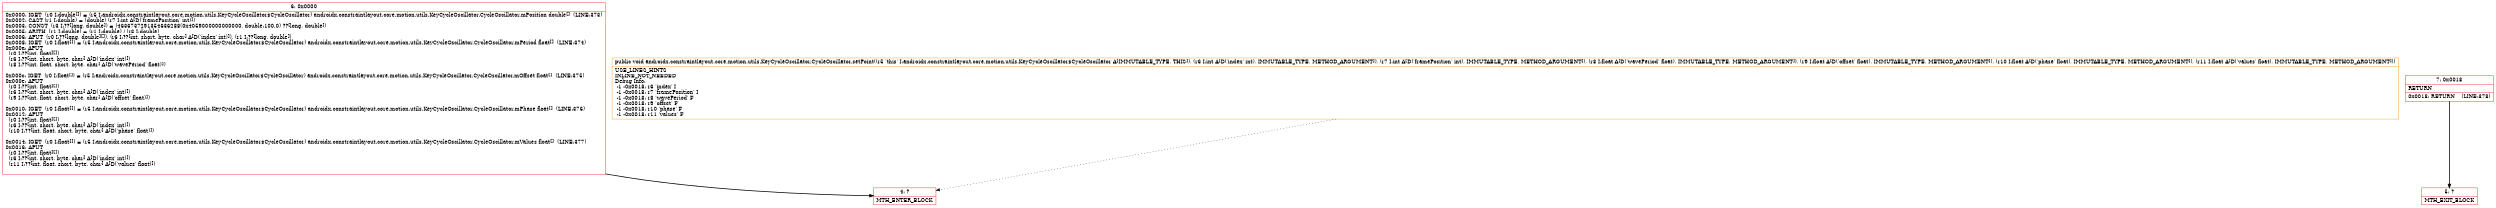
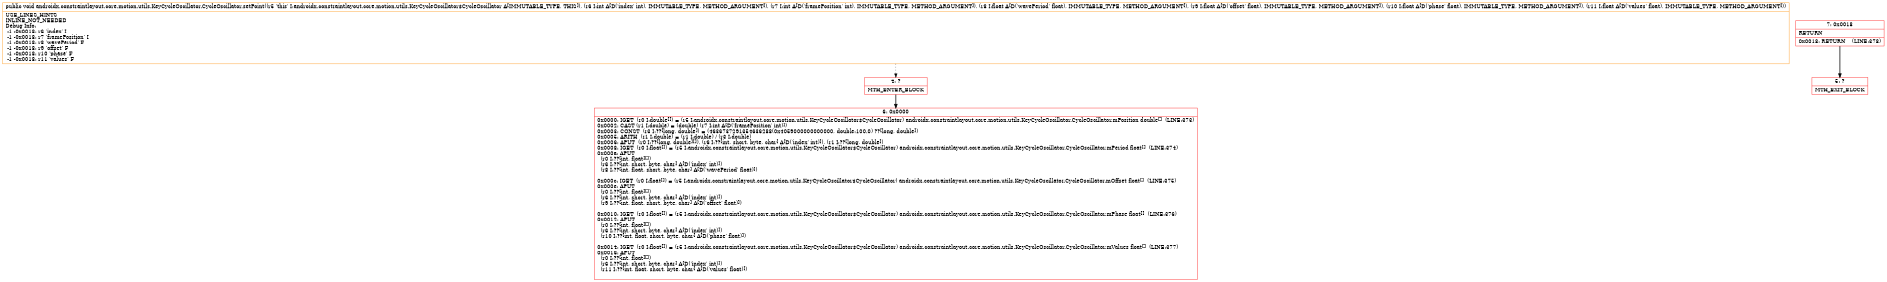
(737, 190) -> (896, 99)
